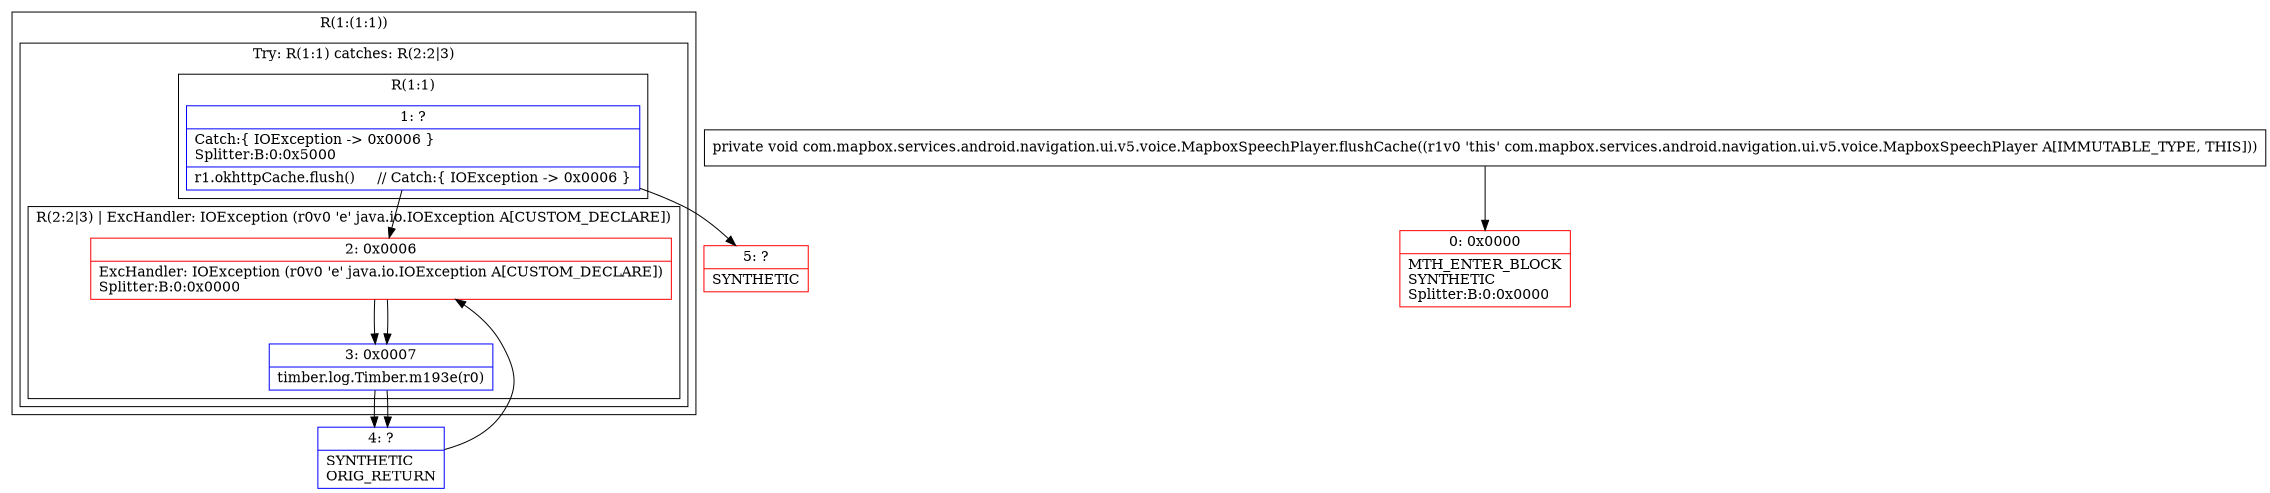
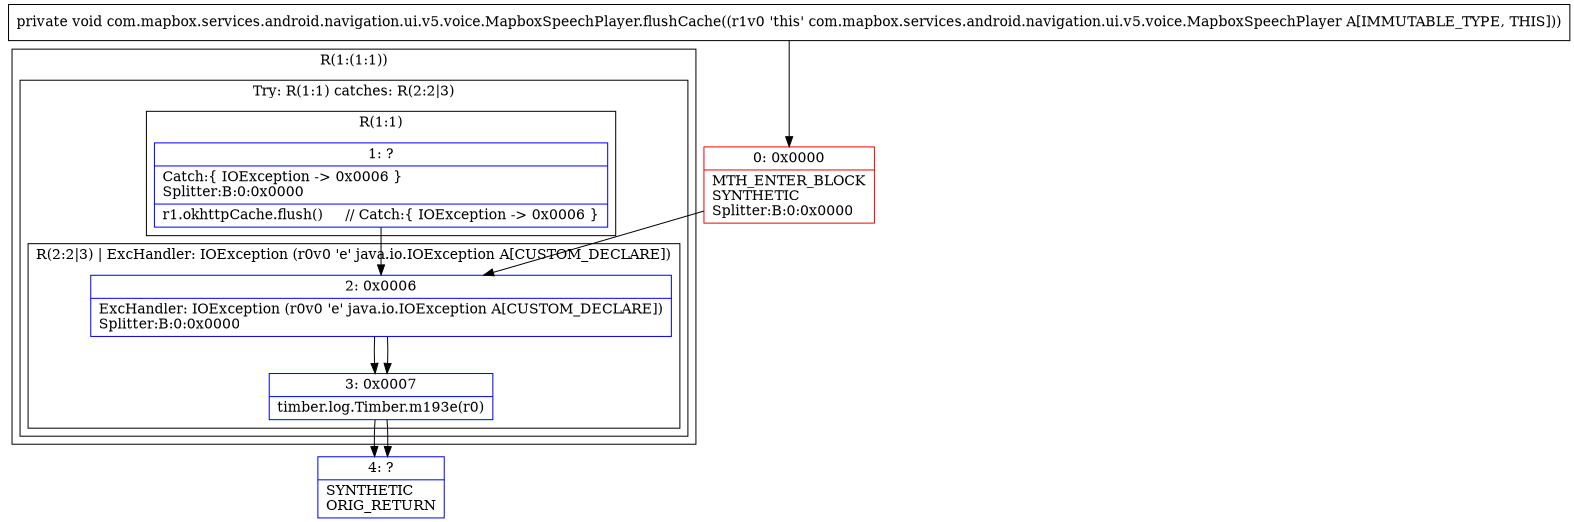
(266, 155) -> (234, 192)
(381, 269) -> (381, 306)
(756, 269) -> none
(514, 386) -> (625, 234)
